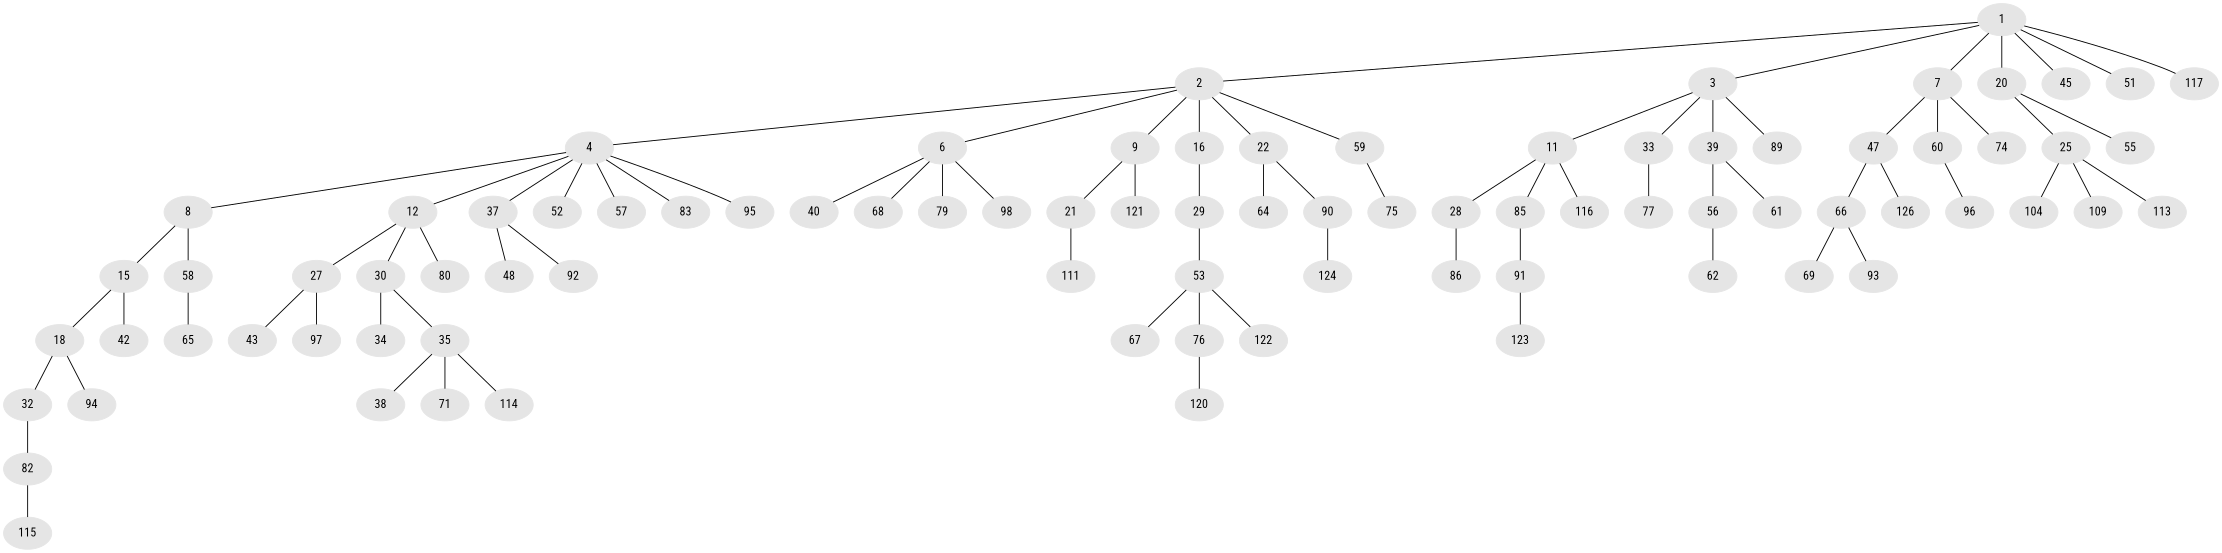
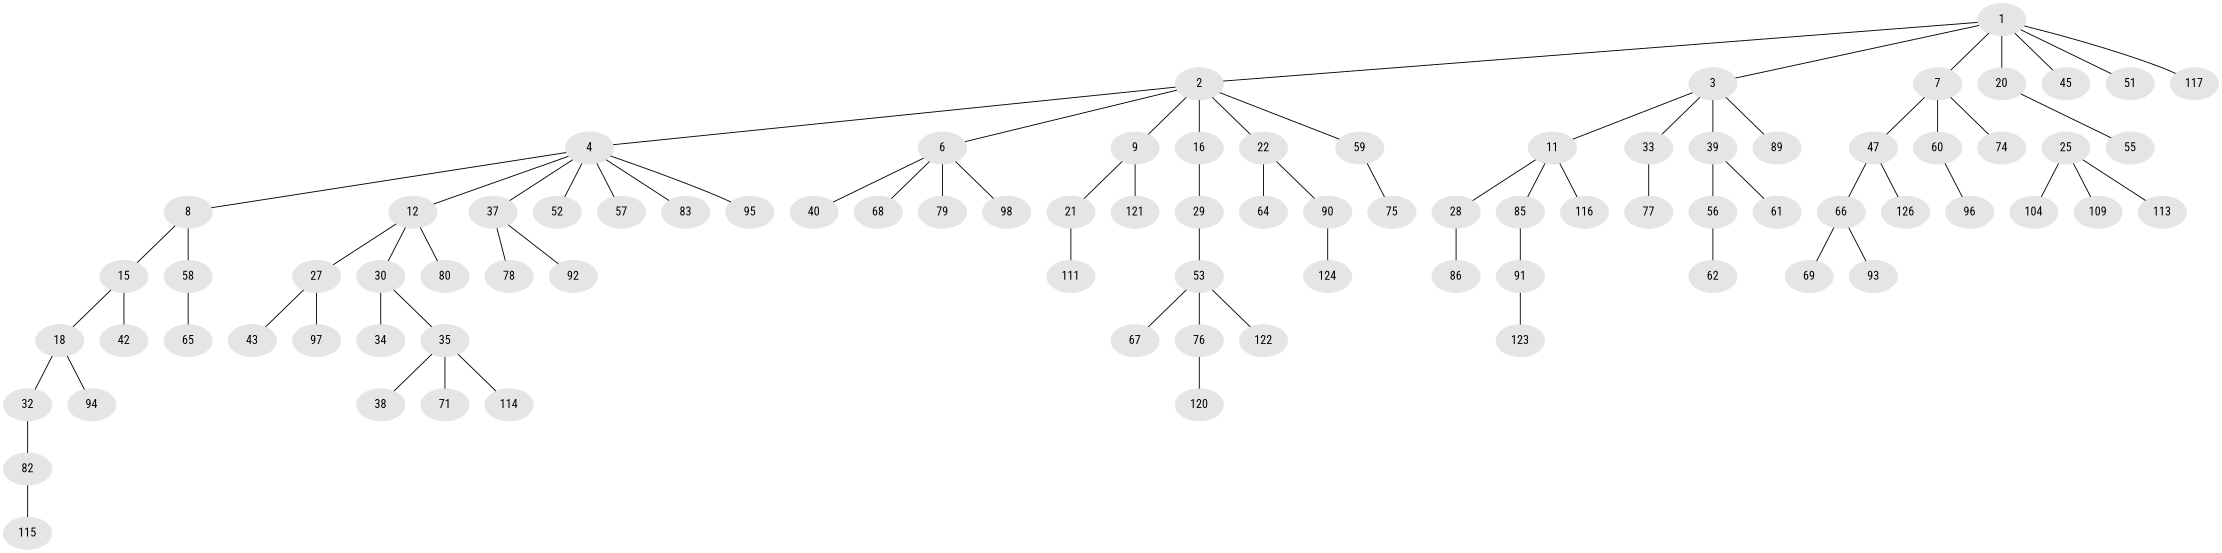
(2034, 116) -> none
(509, 276) -> (509, 276)
